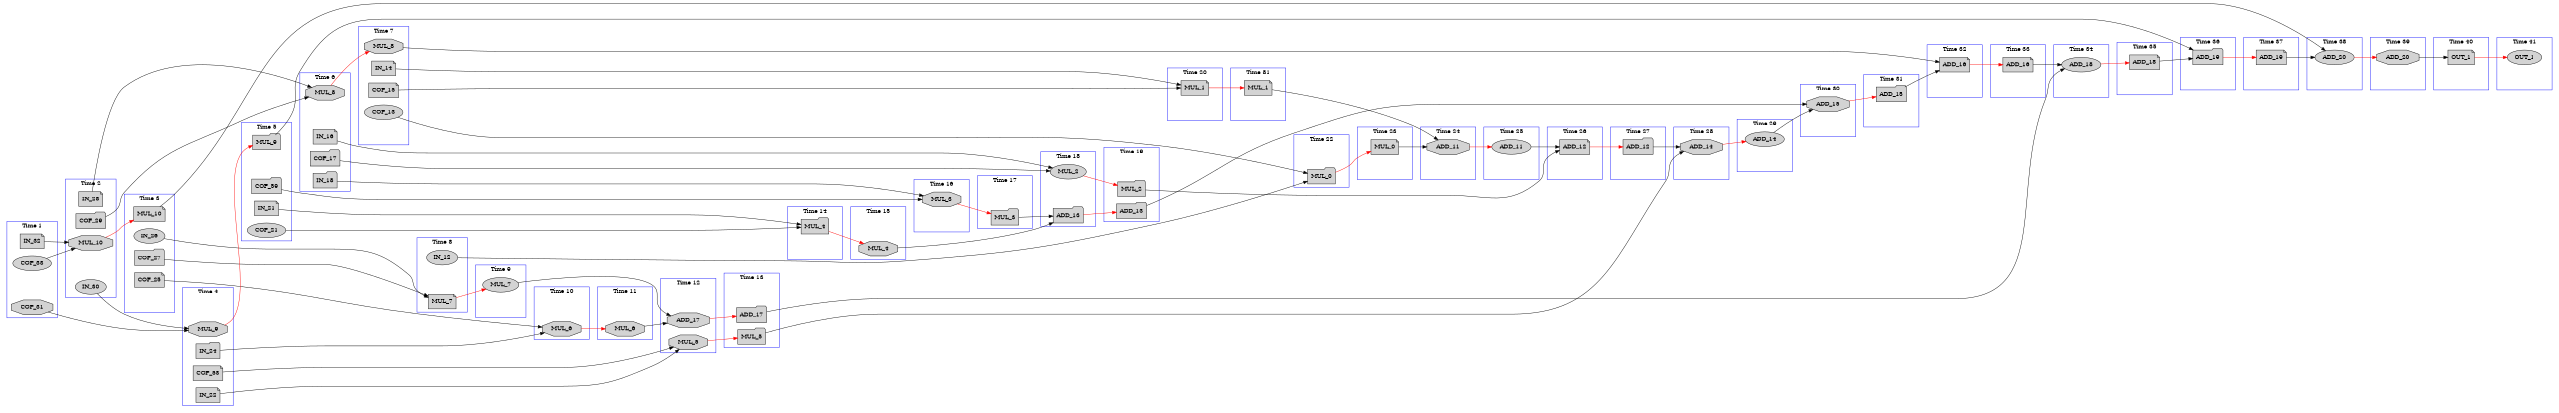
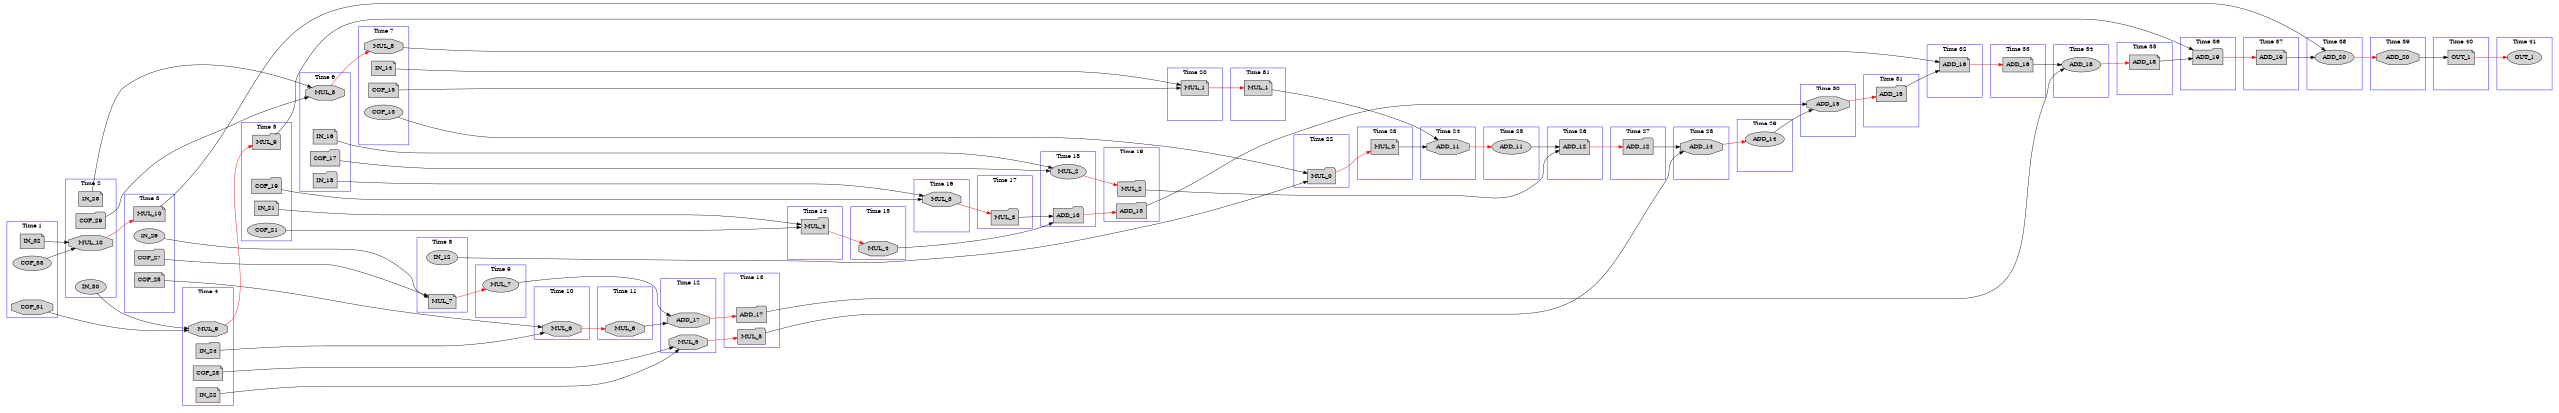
(267, 186) -> (267, 186)
(208, 373) -> (208, 373)
